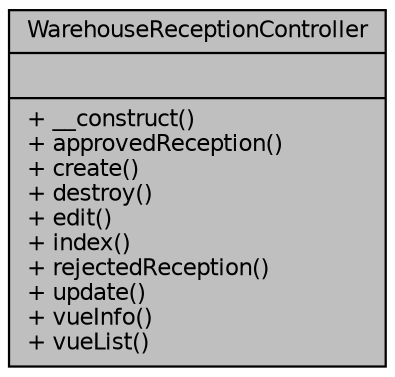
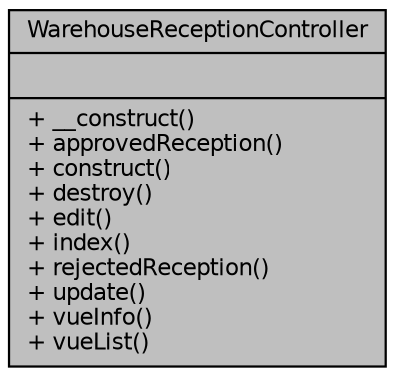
(83, 169) -> (99, 169)
